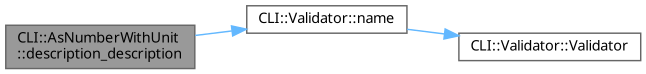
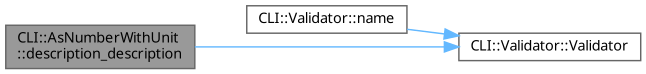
(214, 33) -> (319, 47)
